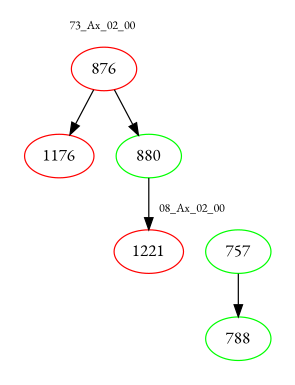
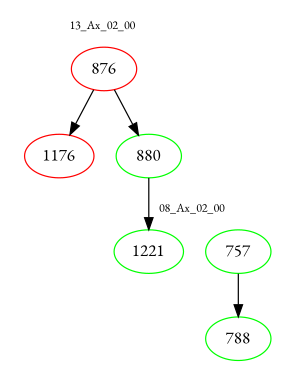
(103, 26) -> (103, 26)
(149, 252) -> (149, 252)
